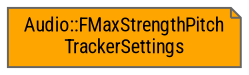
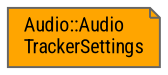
(124, 37) -> (84, 37)
